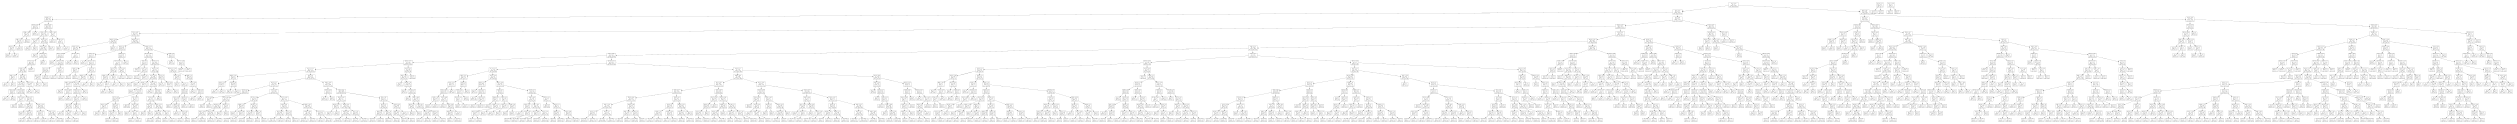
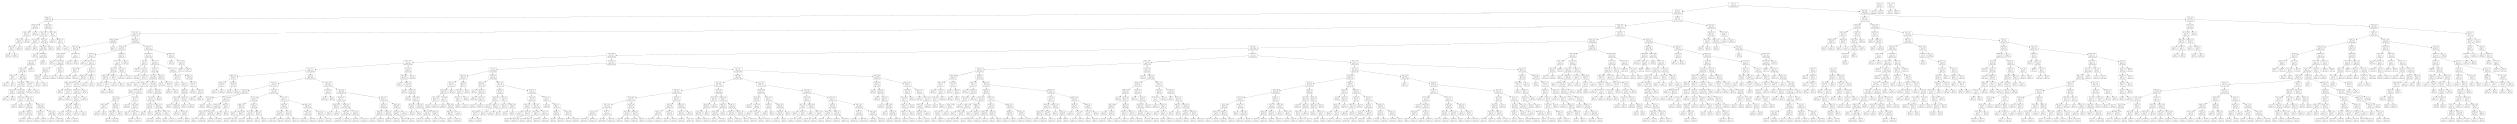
(1833, 63) -> none
